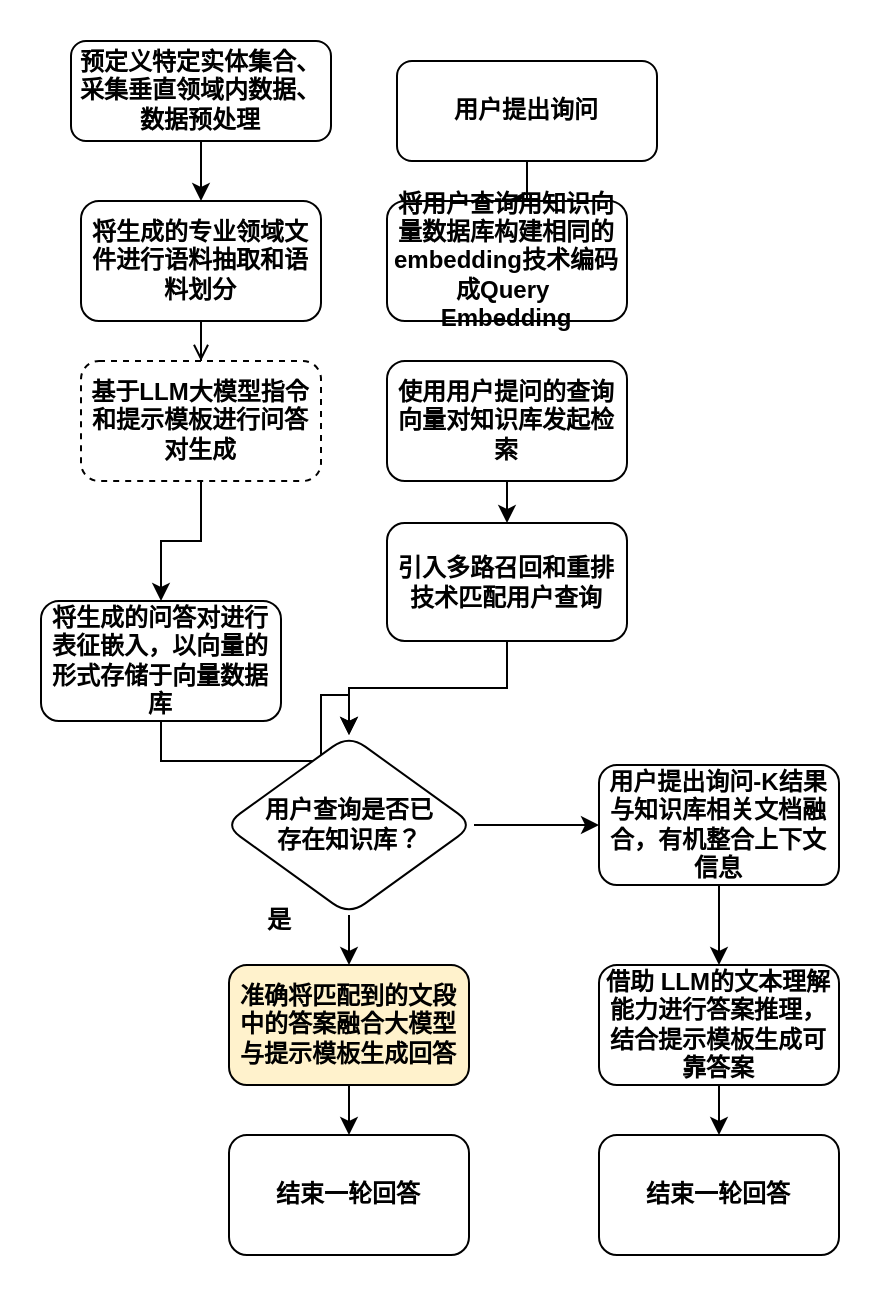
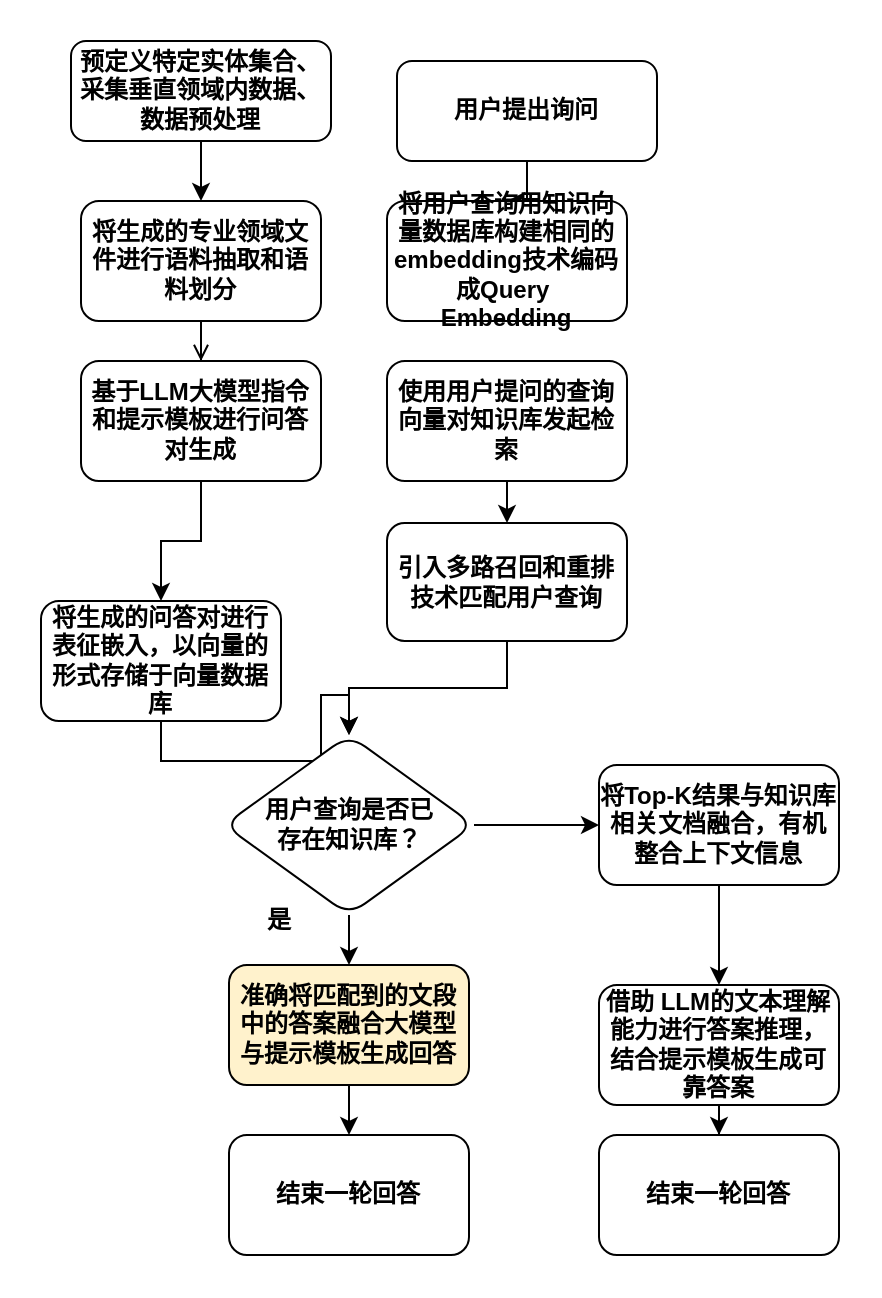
(201, 421) -> (201, 421)
(719, 825) -> (719, 825)
(719, 1025) -> (719, 1045)
